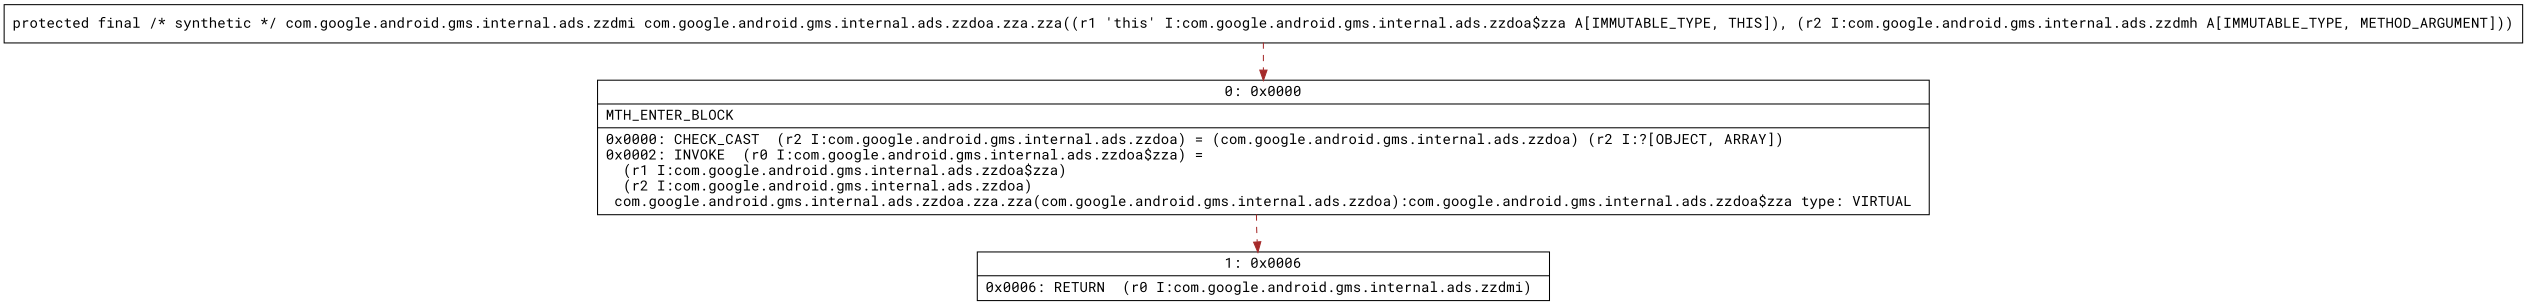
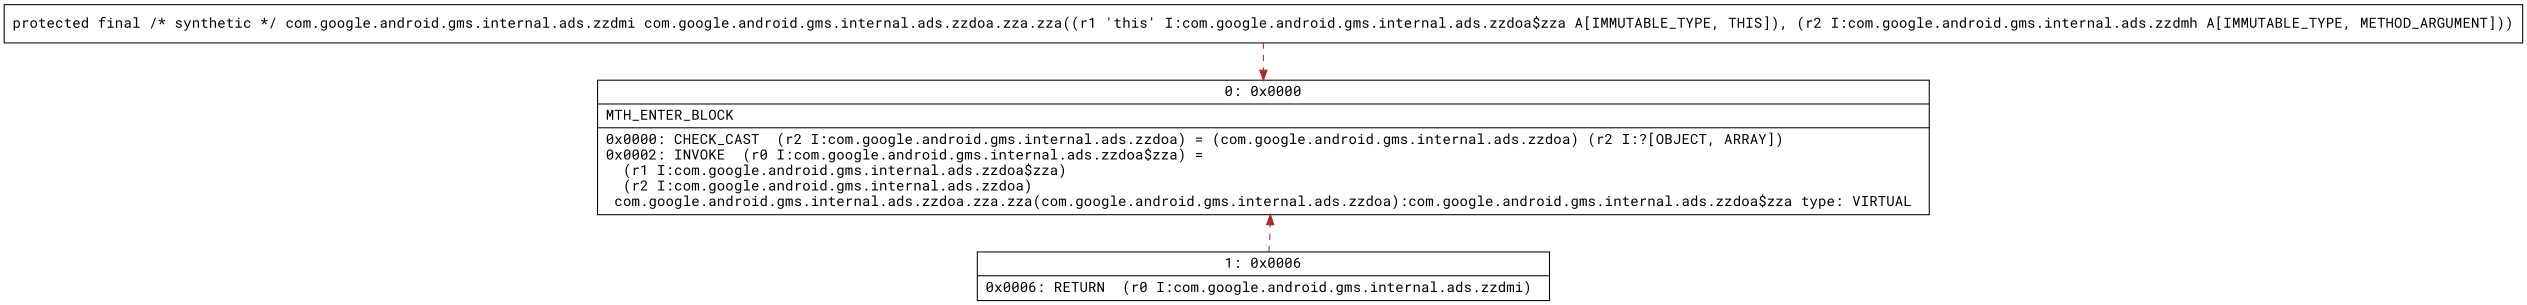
(1257, 228) -> (1270, 239)
